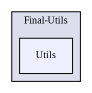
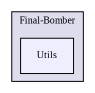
(46, 21) -> (48, 21)
